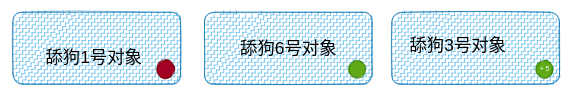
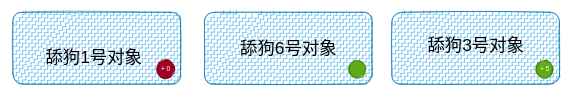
(458, 45) -> (476, 45)
none -> (165, 69)
